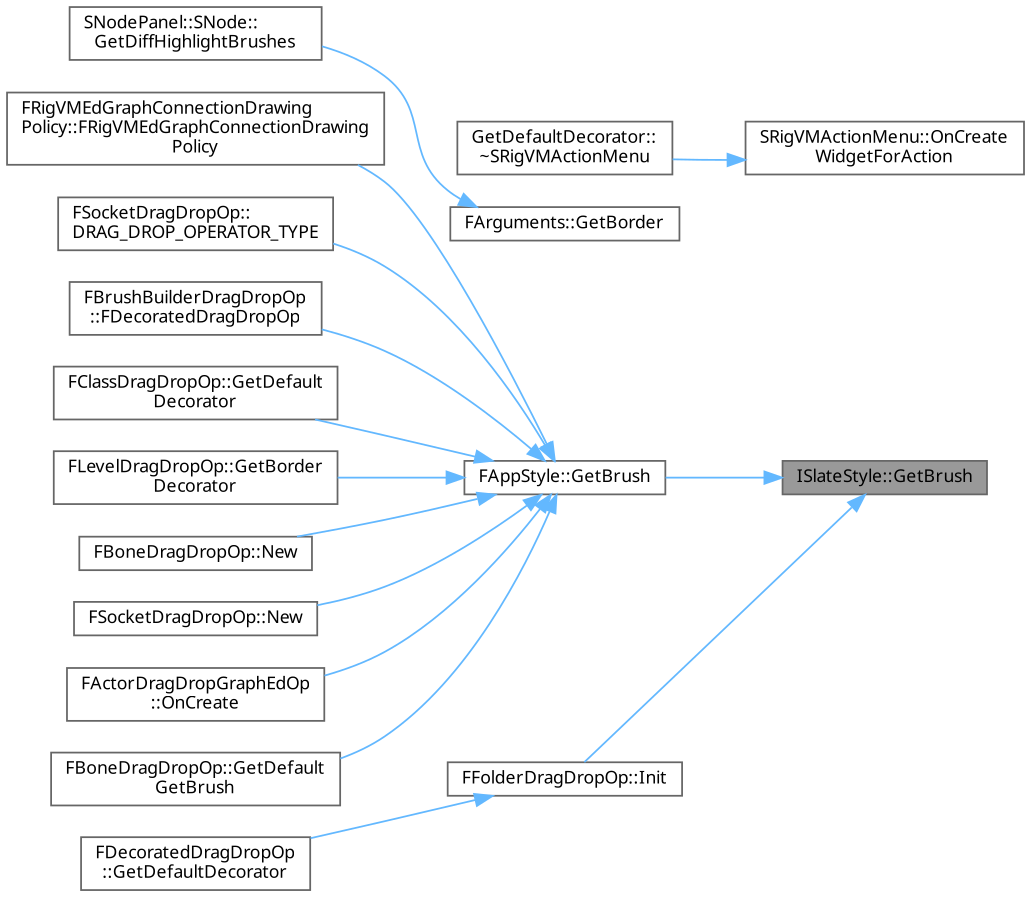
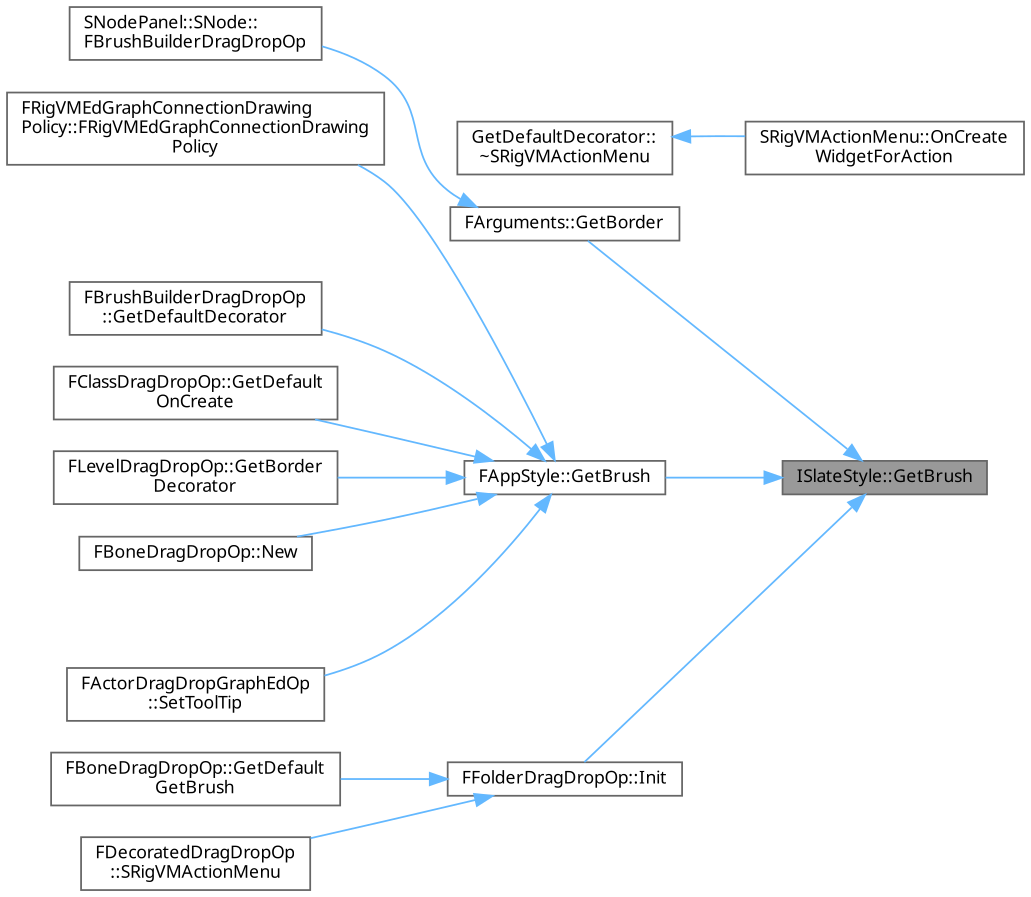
(196, 33) -> (196, 33)
(700, 160) -> (718, 136)
(196, 224) -> none
(196, 308) -> (196, 308)
none -> (718, 345)
(196, 393) -> (196, 393)
(196, 619) -> none
(467, 655) -> (385, 779)
(196, 694) -> (196, 694)
(196, 864) -> (196, 864)
